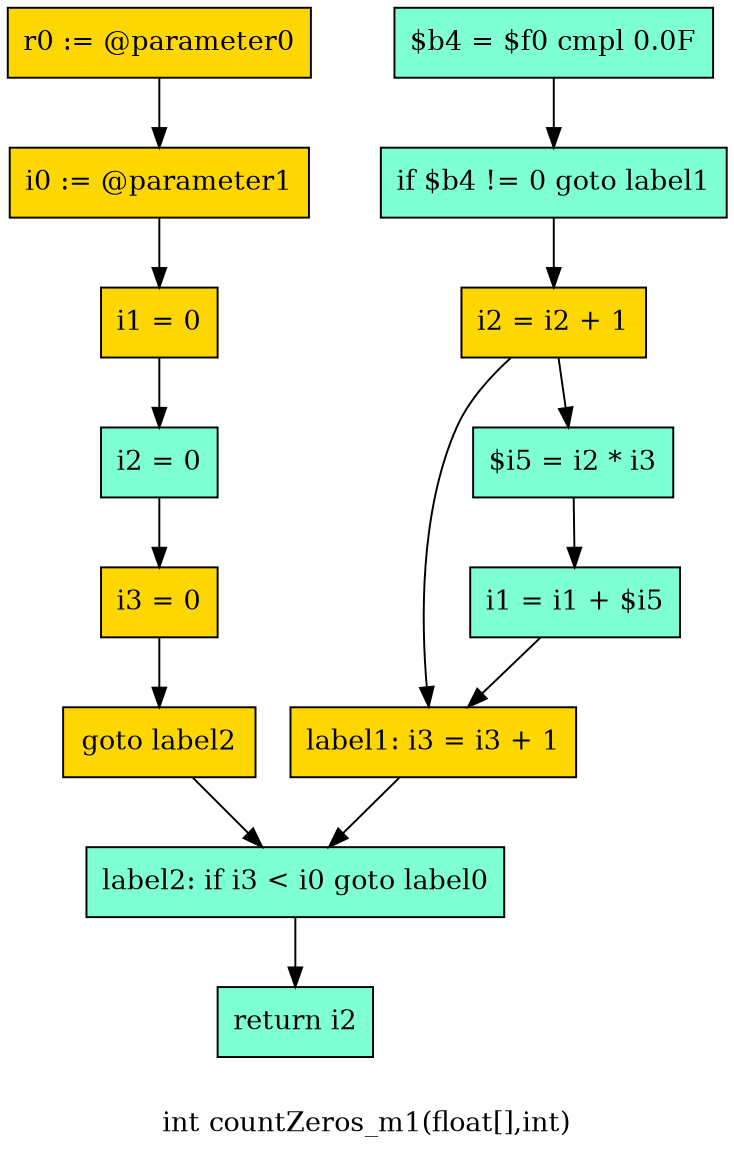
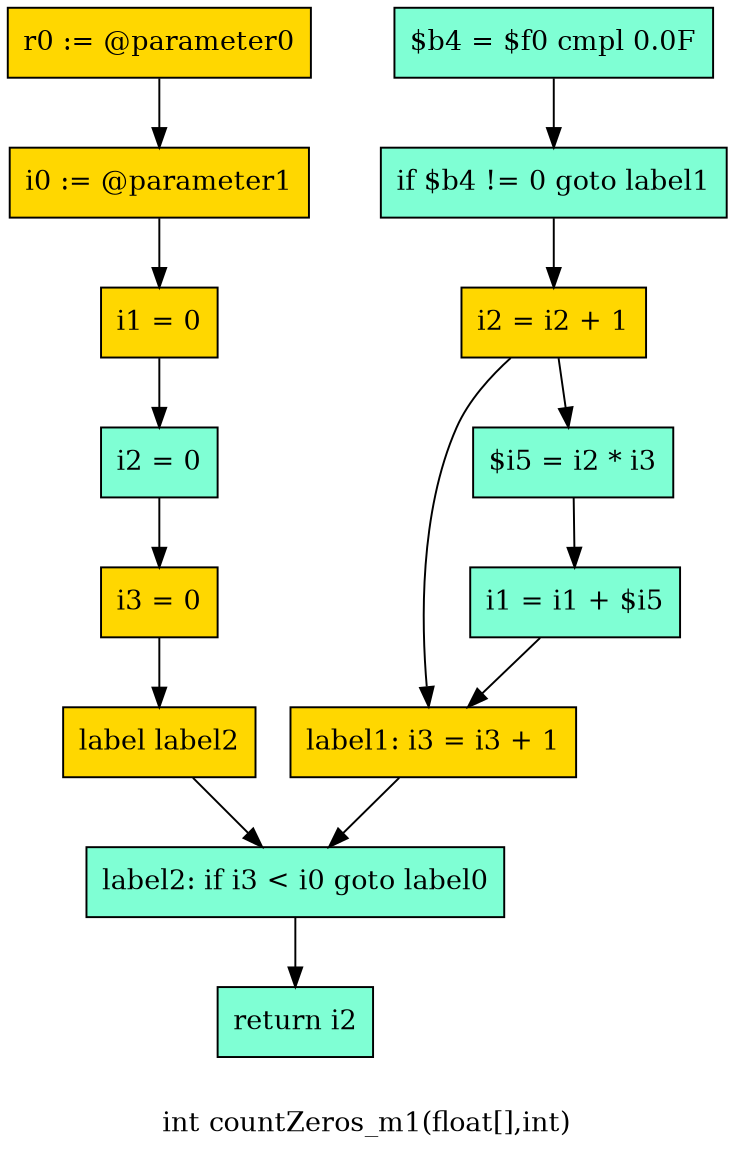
(159, 742) -> (159, 742)
